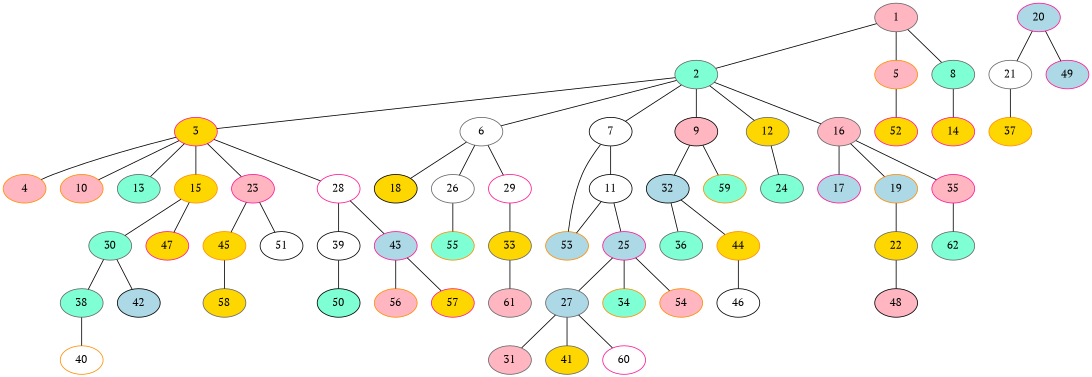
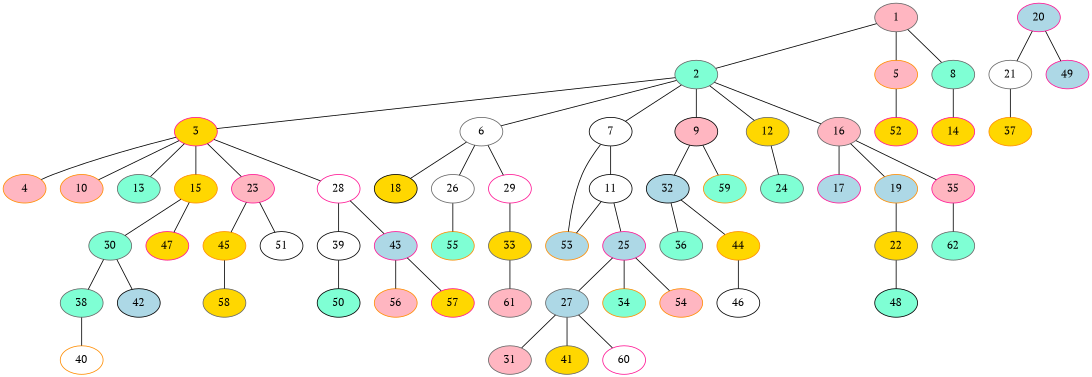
(896, 303) -> (896, 303)
